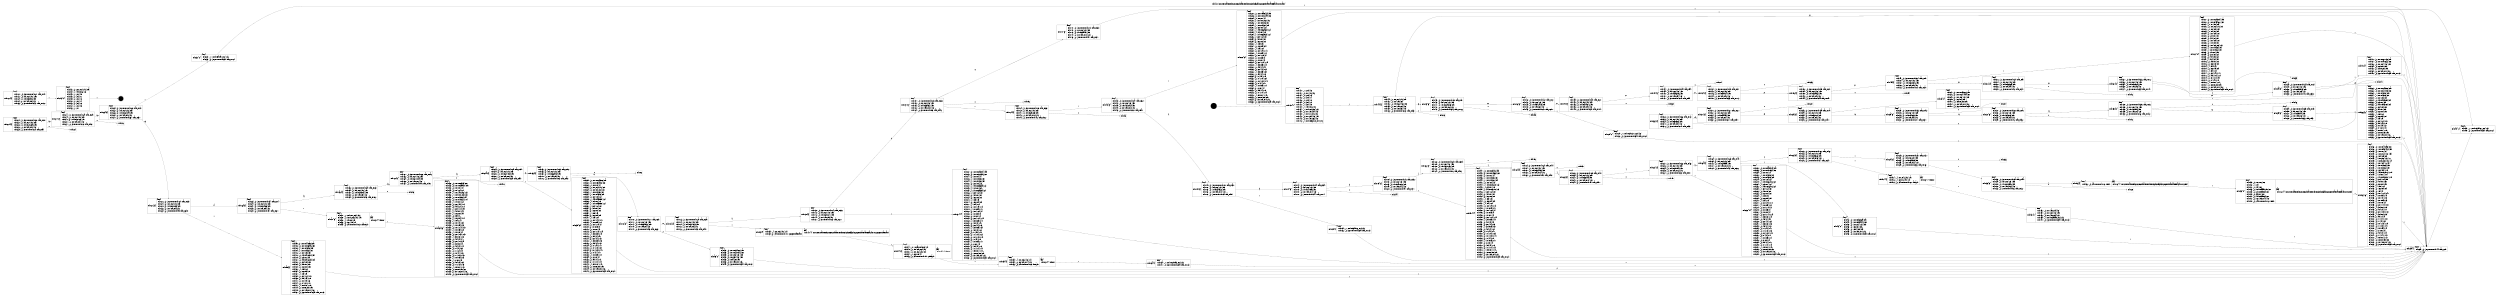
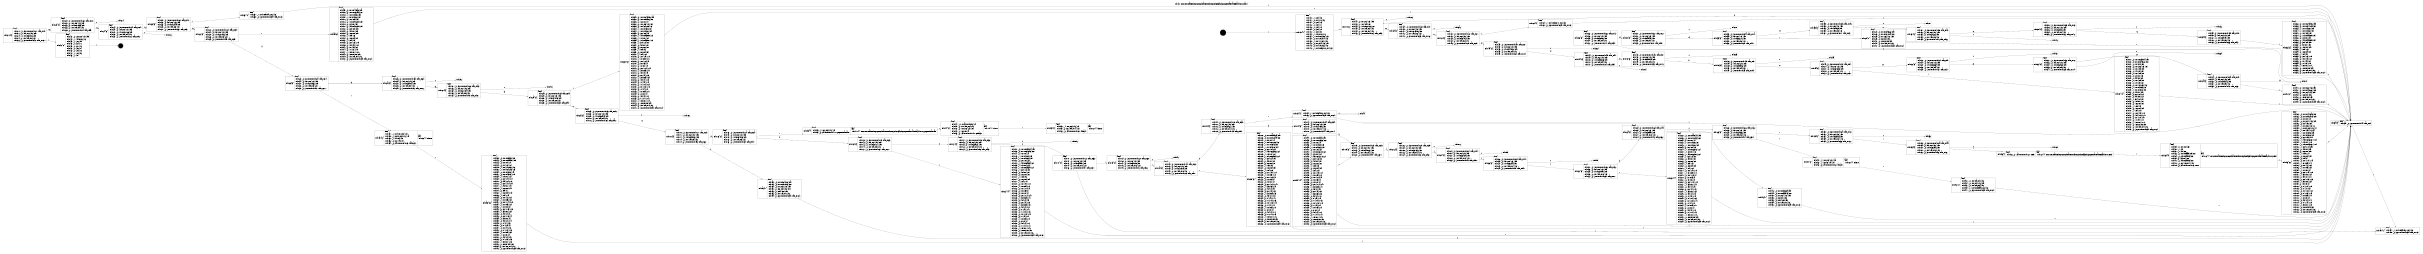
none -> (48, 30)
(974, 109) -> (1101, 163)
(1358, 193) -> (1347, 114)
(1440, 199) -> (1344, 162)
(1169, 263) -> none
